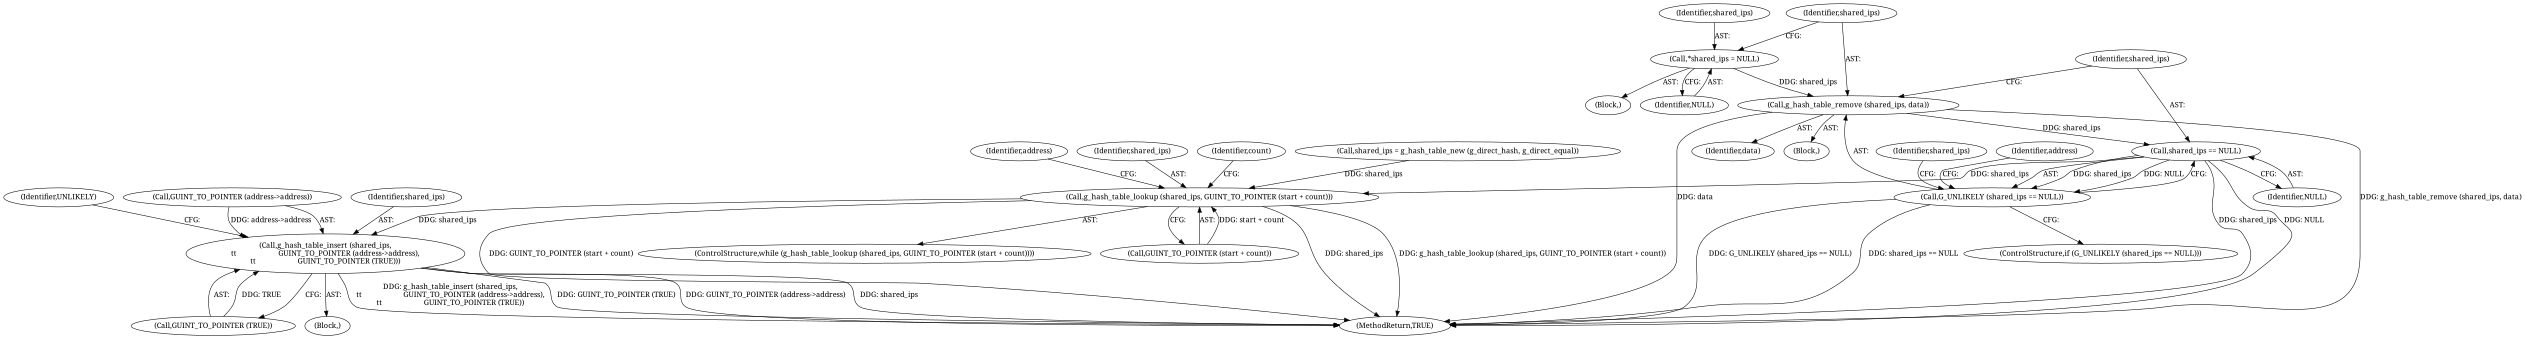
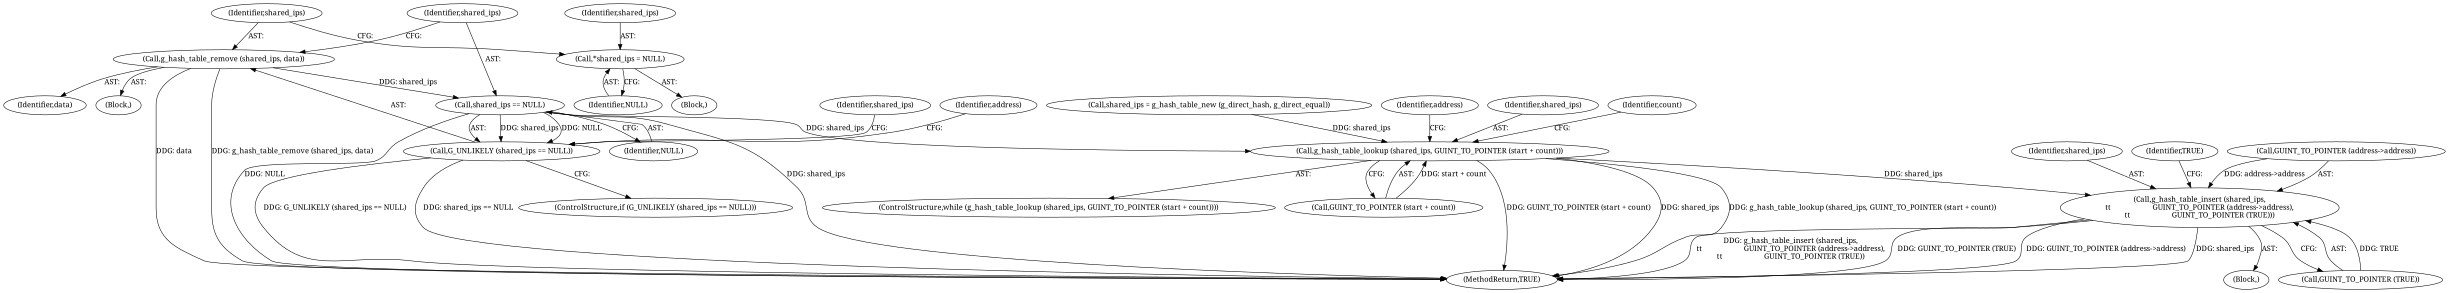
(1770, 83) -> none
(2139, 187) -> none
(59, 197) -> (2175, 151)
